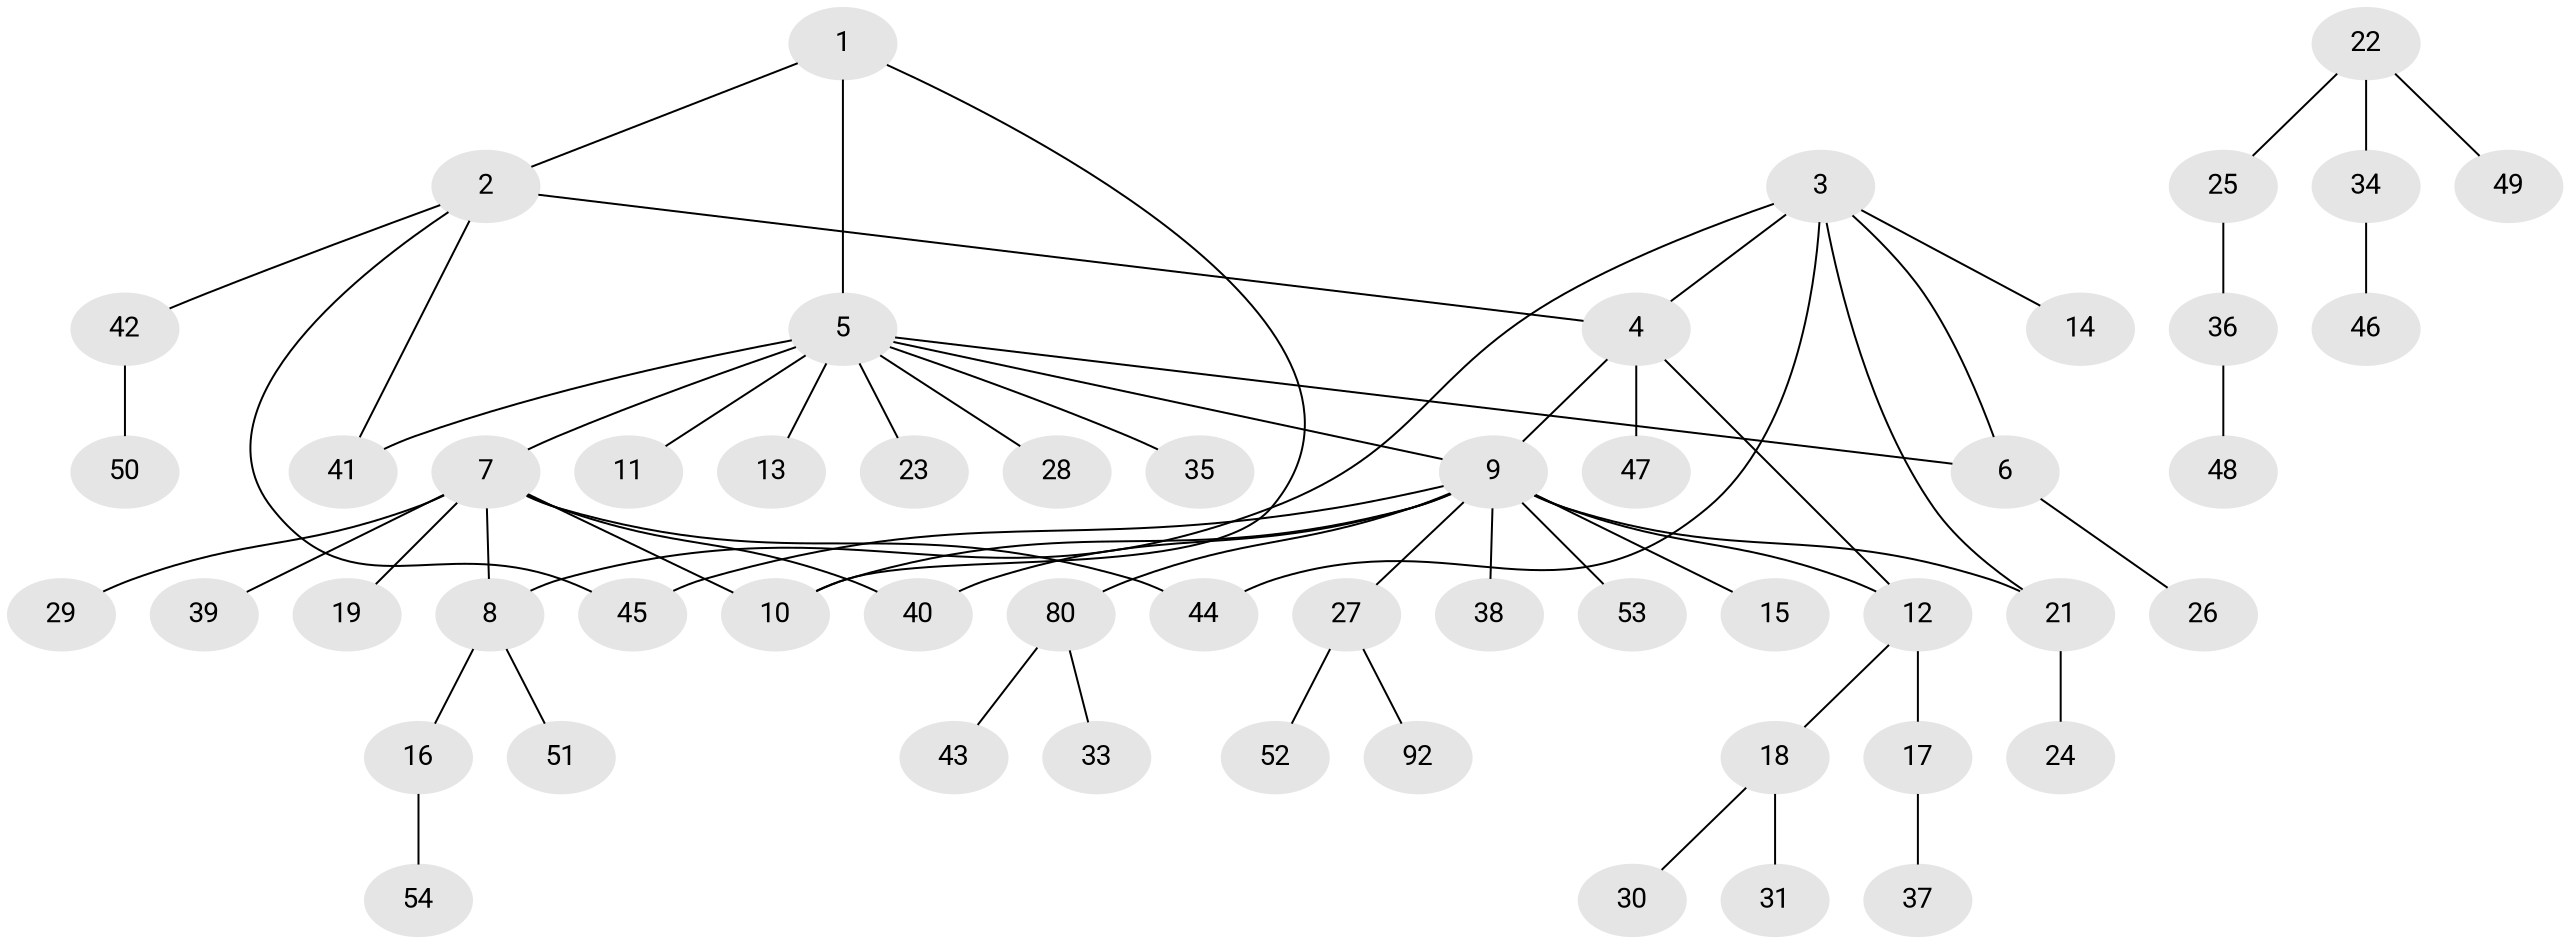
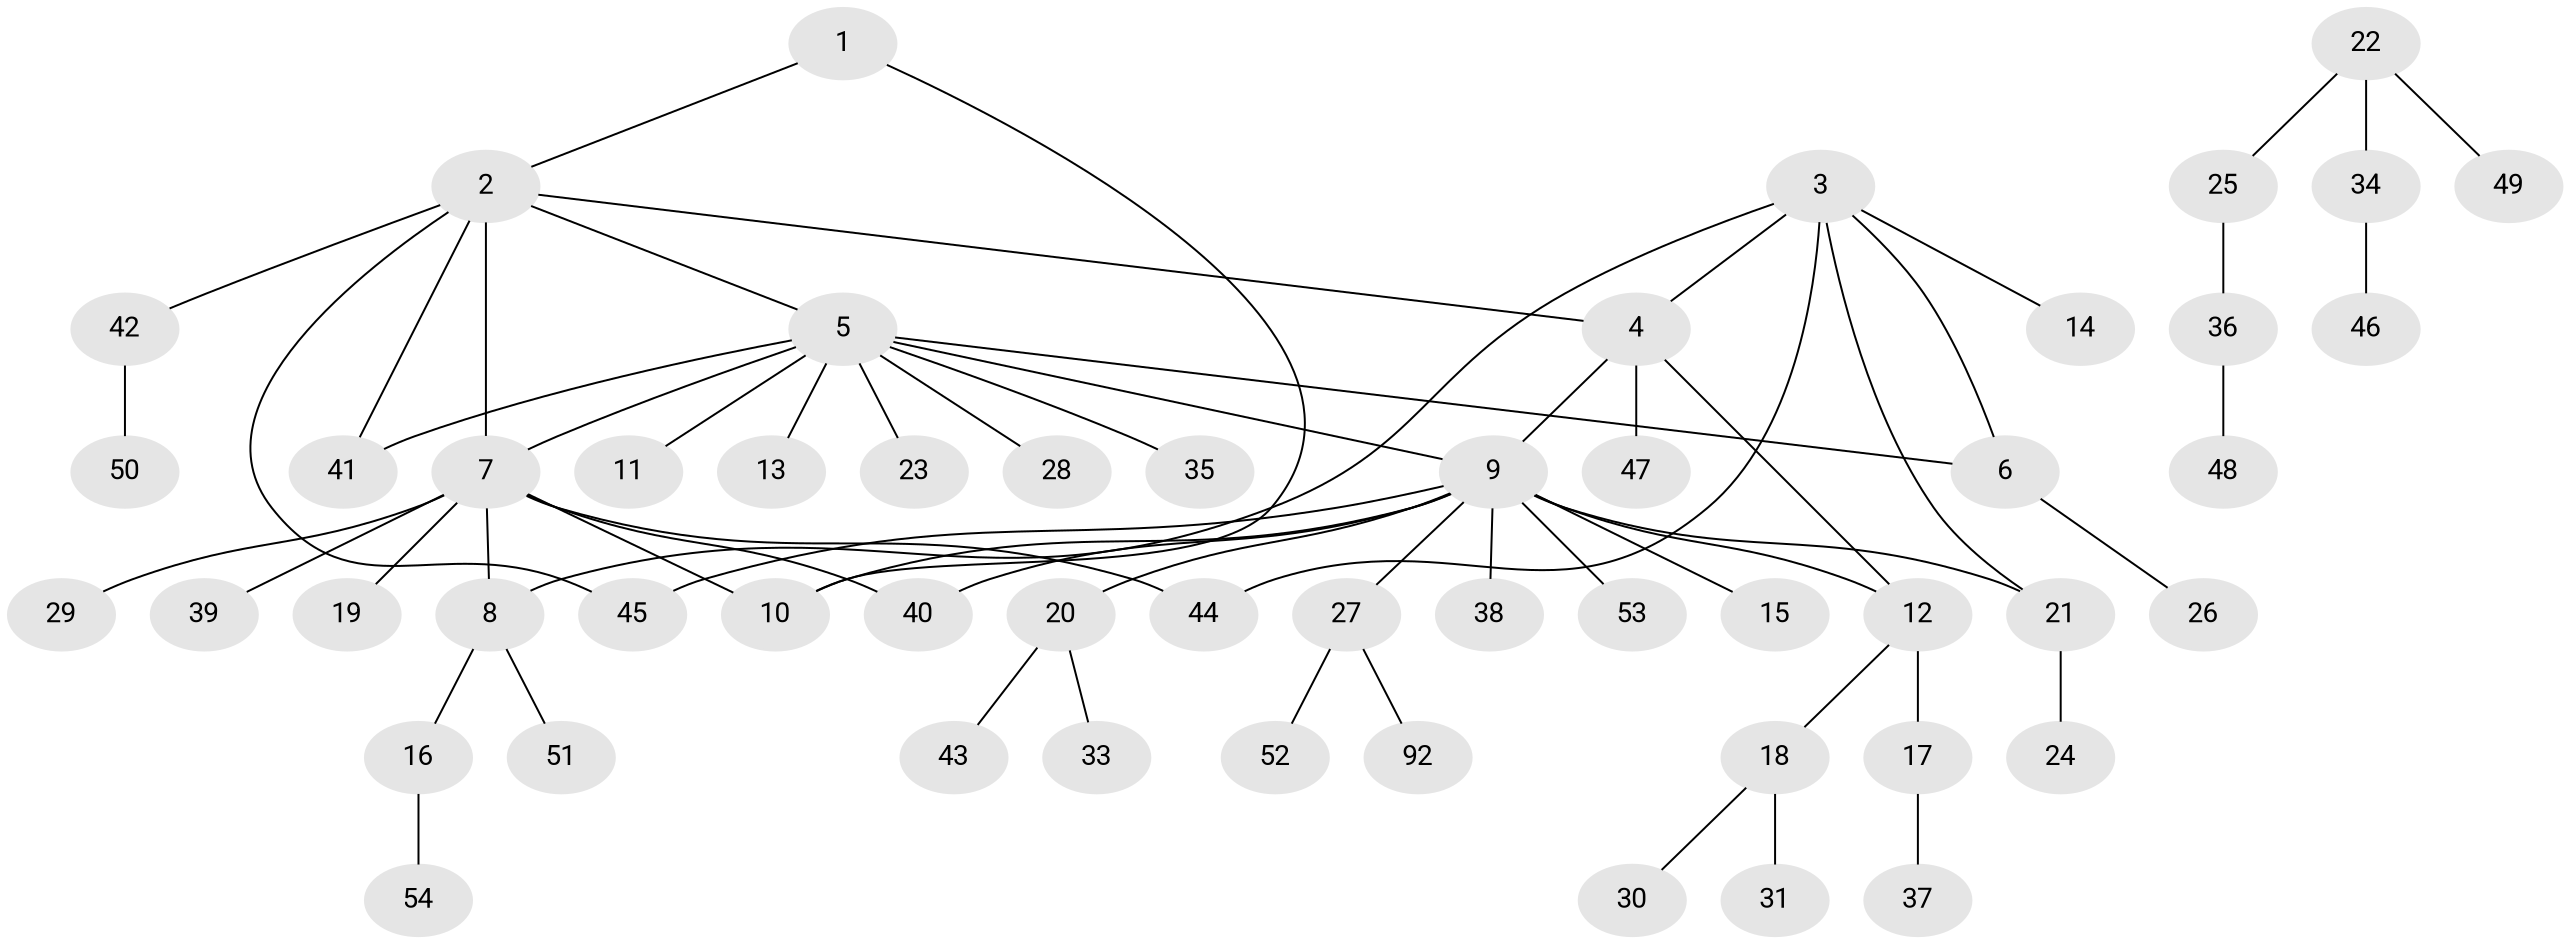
(843, 186) -> (664, 258)
none -> (486, 329)
(1061, 615) -> (1061, 615)
